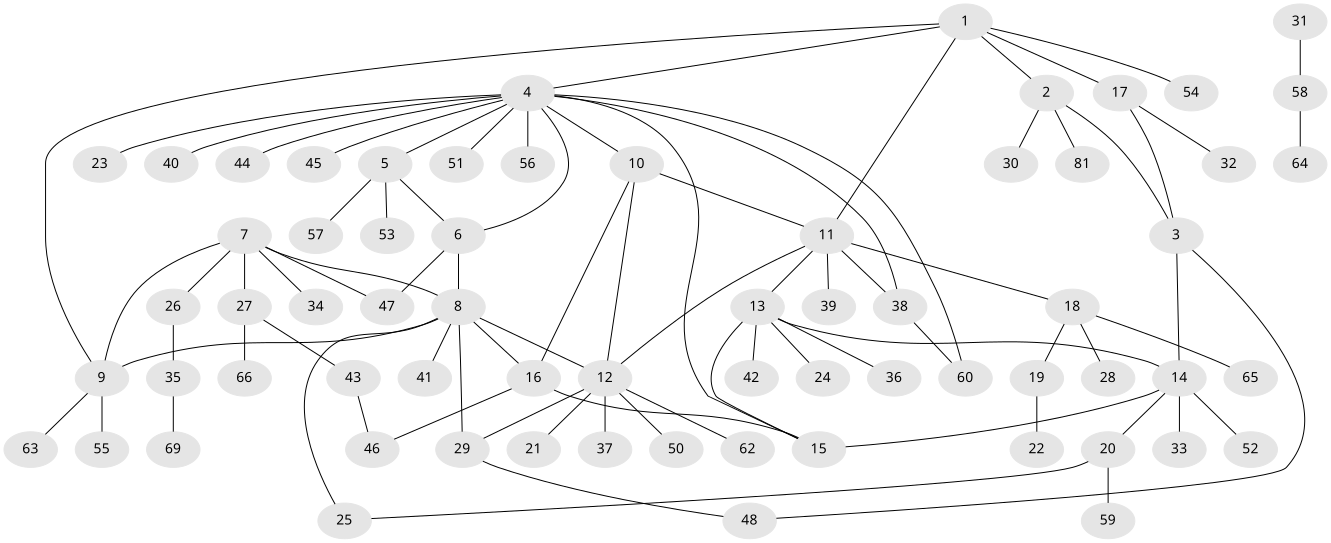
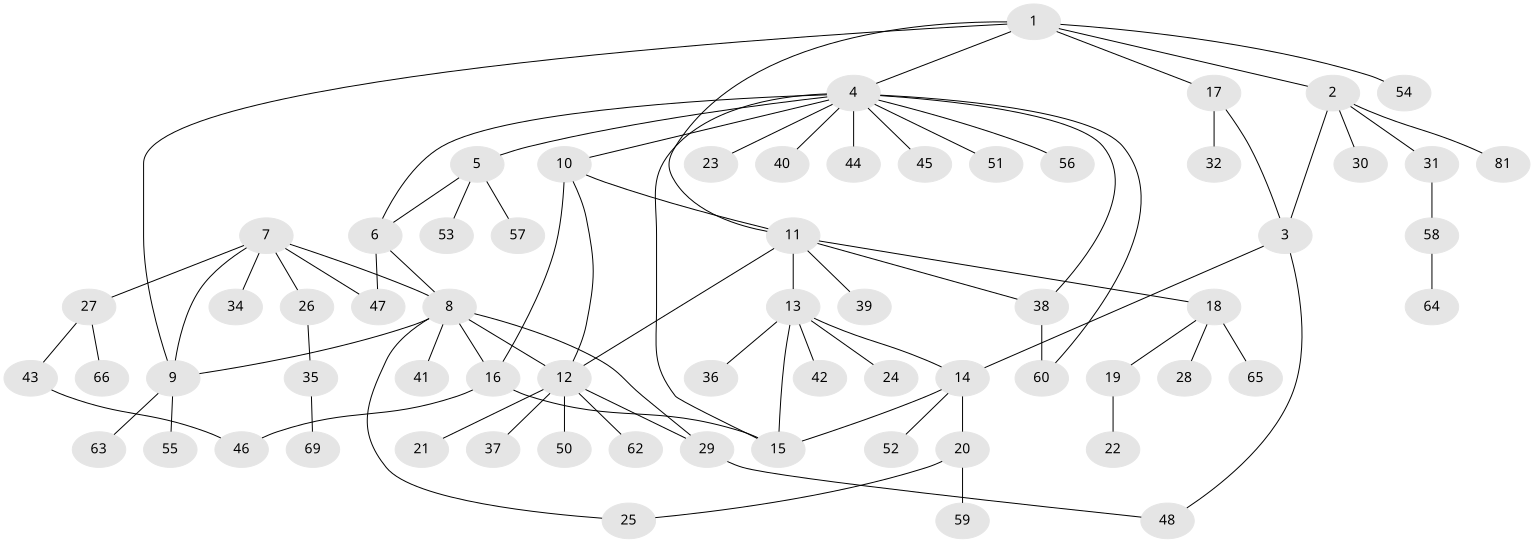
none -> (1382, 129)
(1179, 450) -> none
